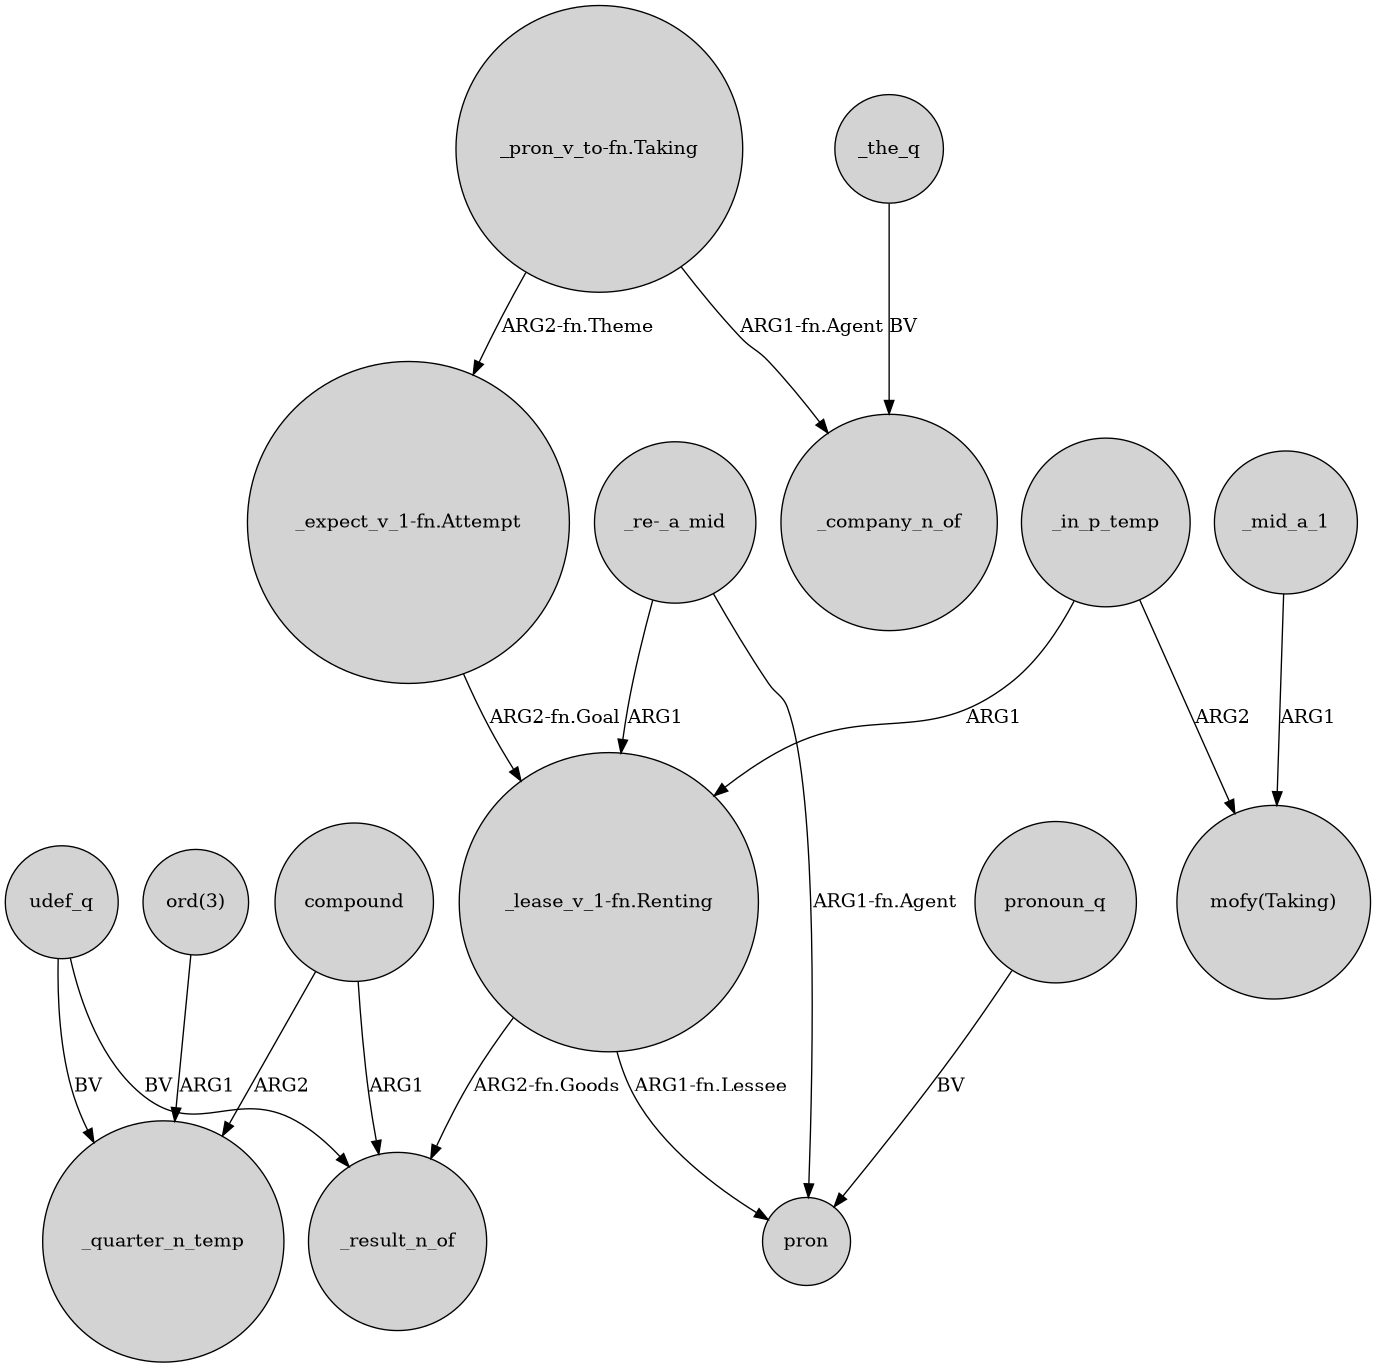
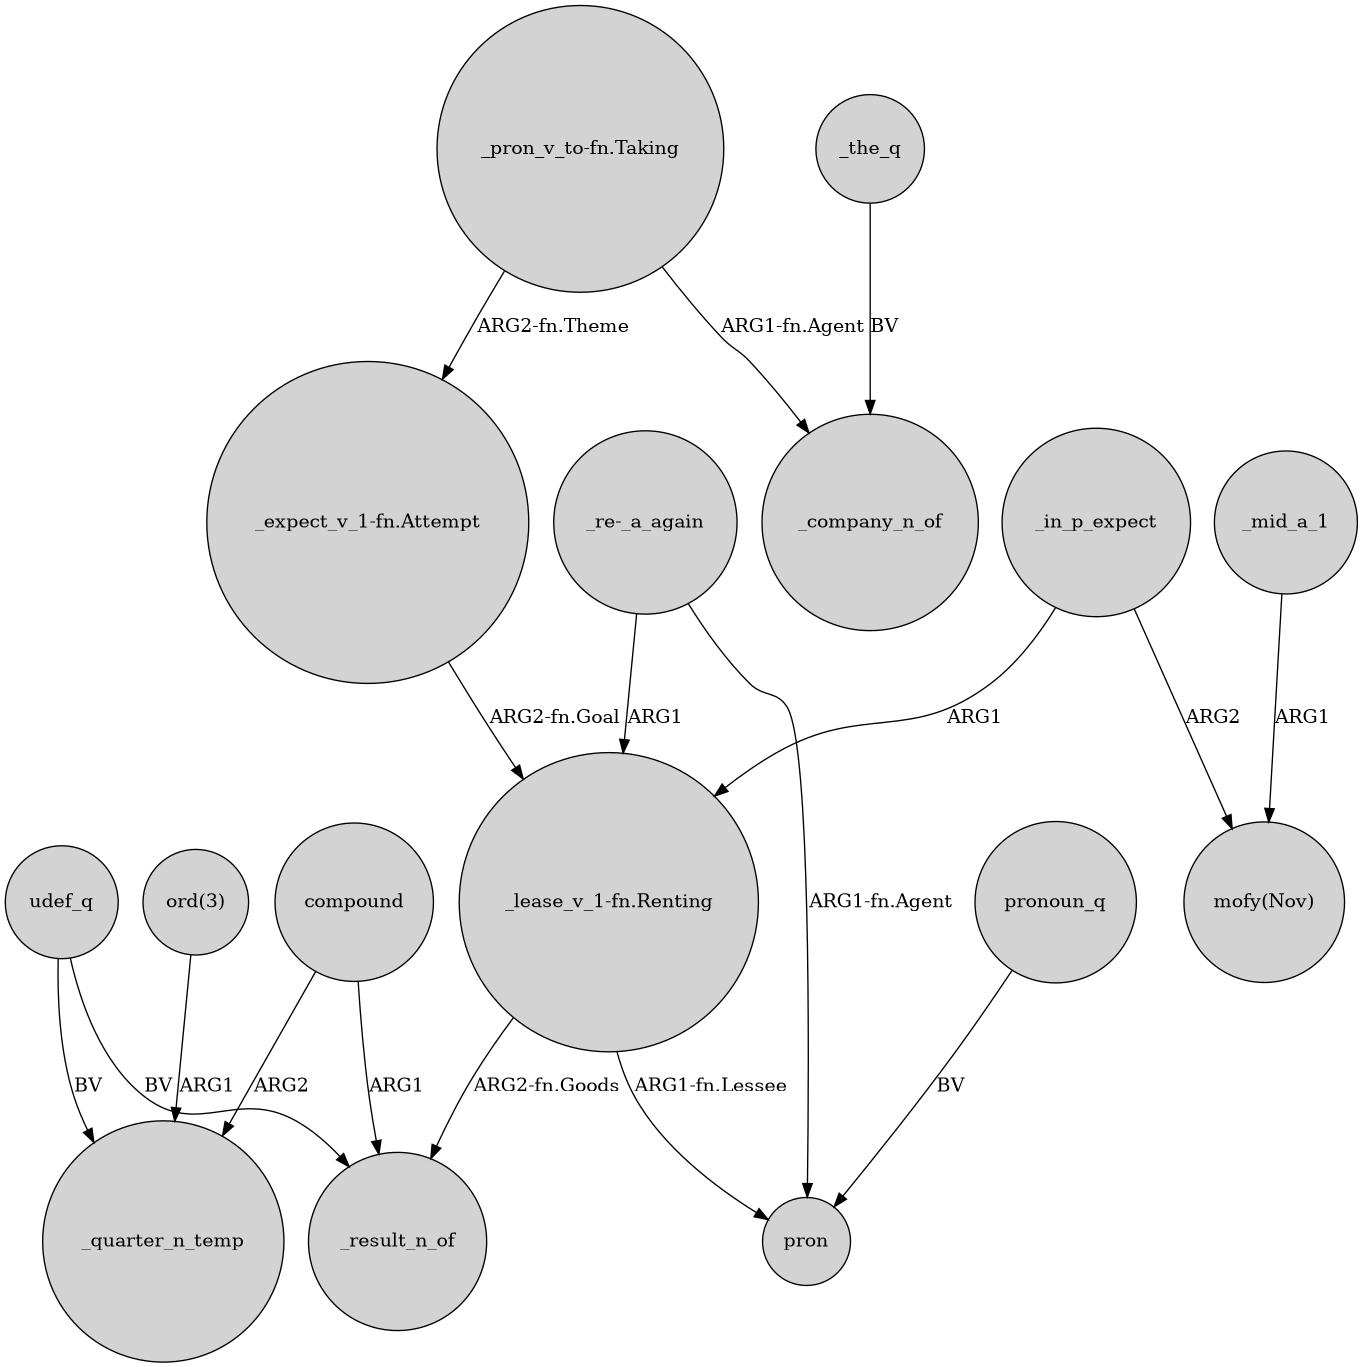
(675, 522) -> (645, 522)
(1106, 522) -> (1096, 522)
(1274, 902) -> (1264, 902)
